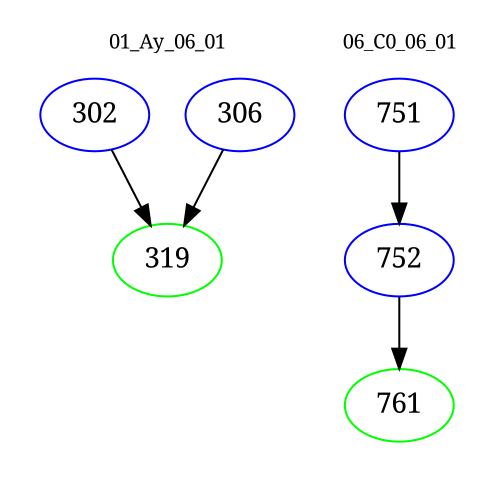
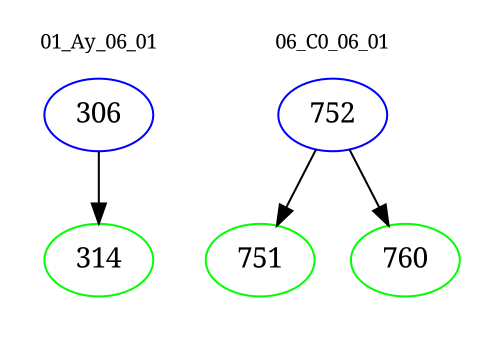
(95, 115) -> none
(399, 115) -> (260, 260)
(399, 178) -> (301, 179)
(167, 260) -> (99, 260)
(399, 405) -> (405, 260)
